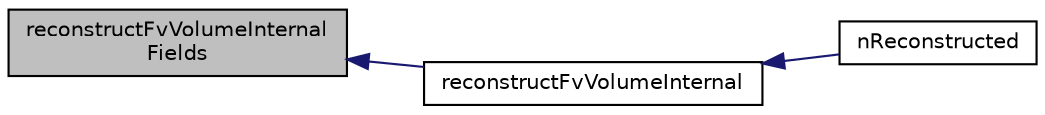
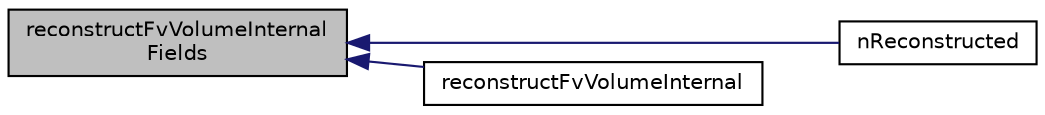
(812, 58) -> (604, 43)
